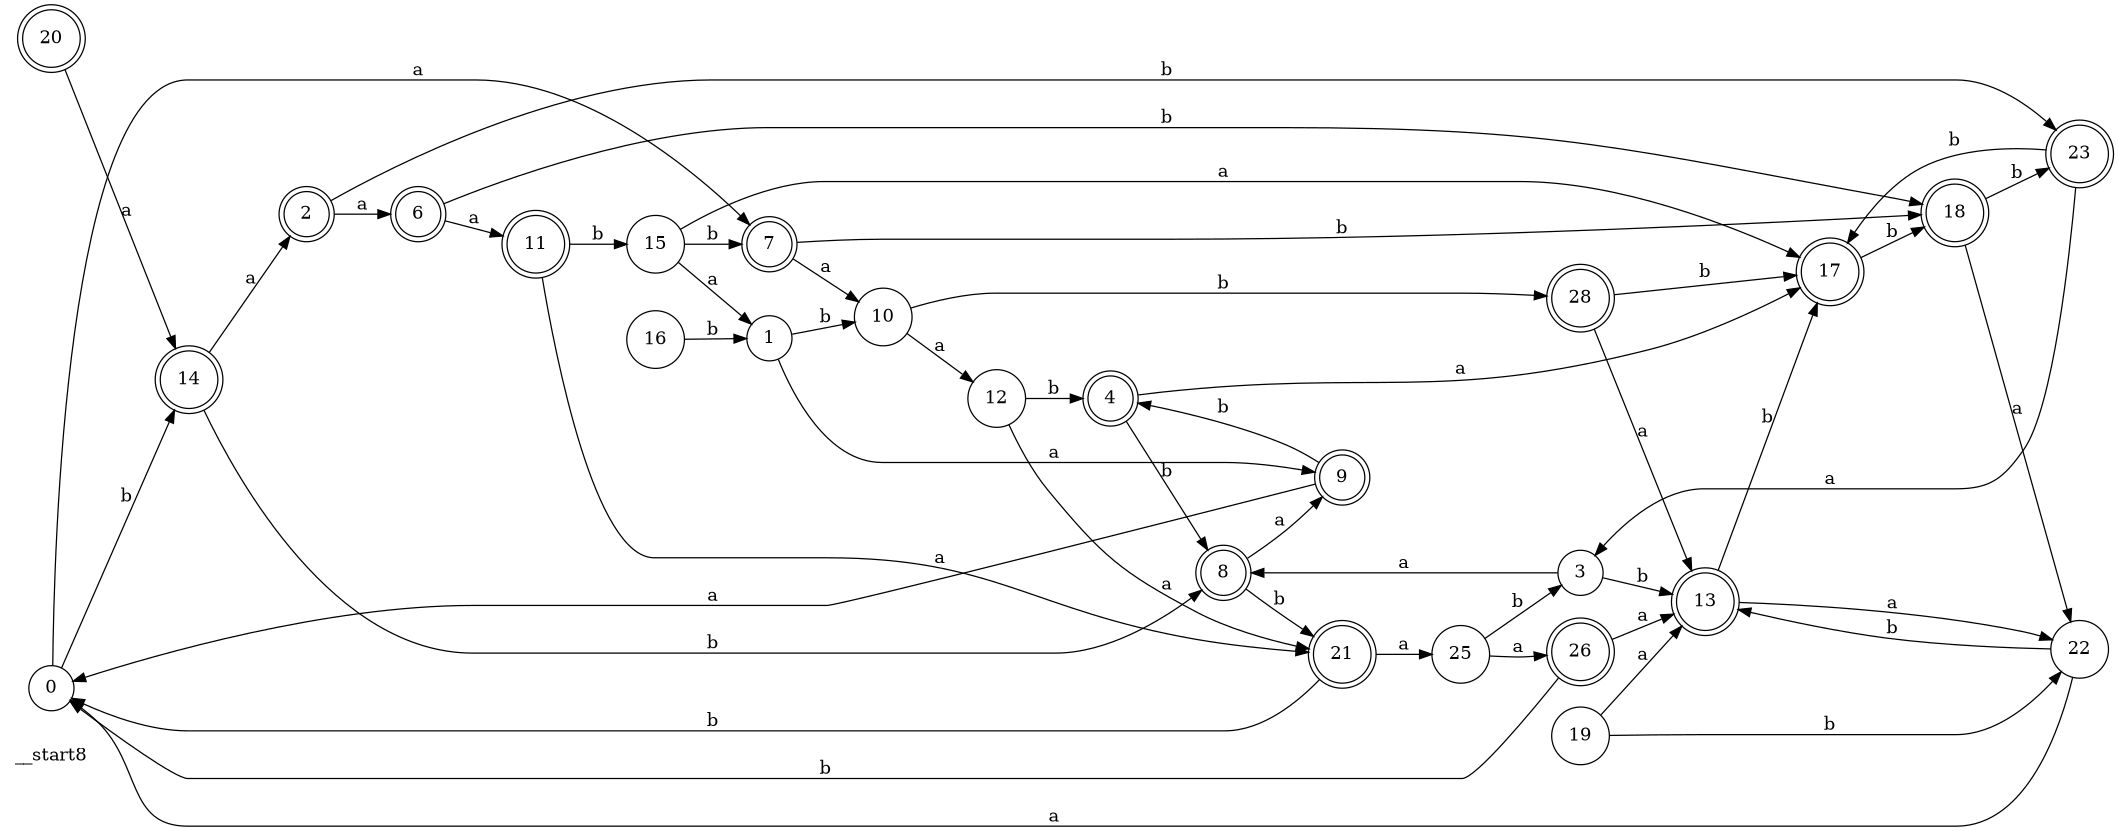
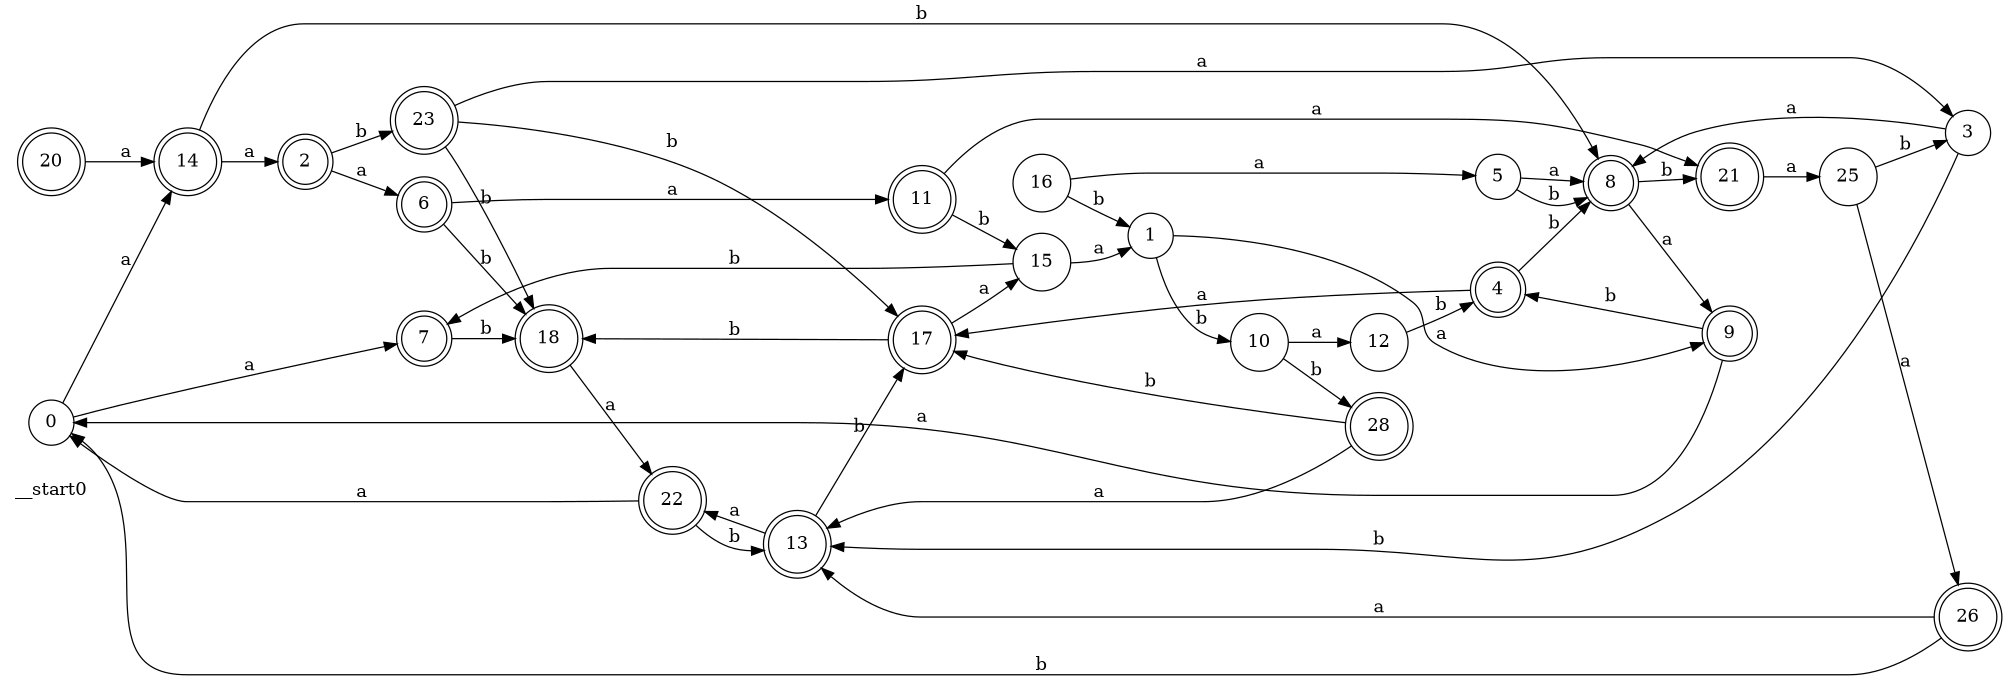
none -> (1498, 177)
(1235, 182) -> (980, 305)
(2012, 186) -> (489, 221)
(821, 277) -> none
(127, 497) -> (126, 260)
(1126, 570) -> none
(2080, 649) -> (673, 500)
(707, 731) -> none
(1581, 736) -> none
(51, 756) -> (51, 490)
